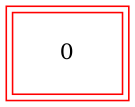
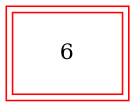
(68, 53) -> (68, 53)
